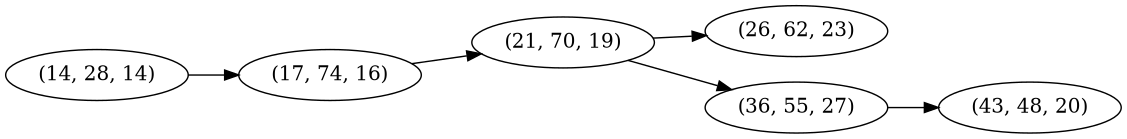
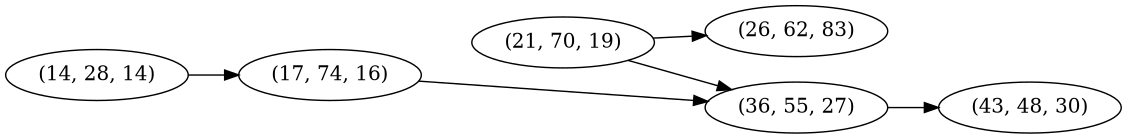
(796, 31) -> (796, 31)
(439, 60) -> (556, 91)
(1030, 108) -> (1030, 108)
